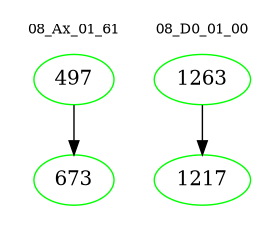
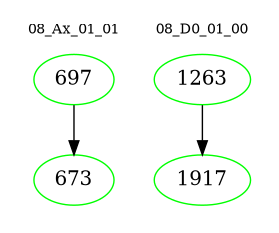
(74, 30) -> (74, 30)
(74, 80) -> (74, 80)
(202, 180) -> (202, 180)
